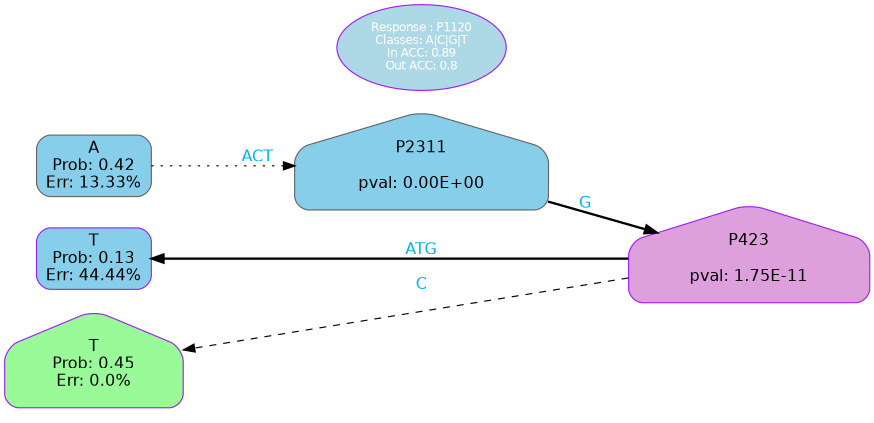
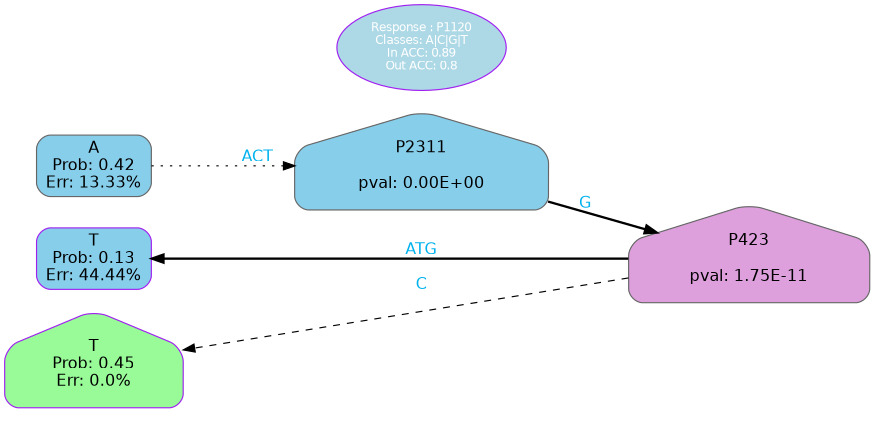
(749, 259) -> (749, 259)
